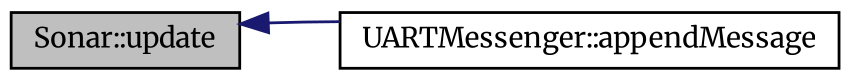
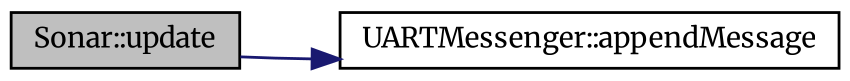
(304, 22) -> (276, 58)
